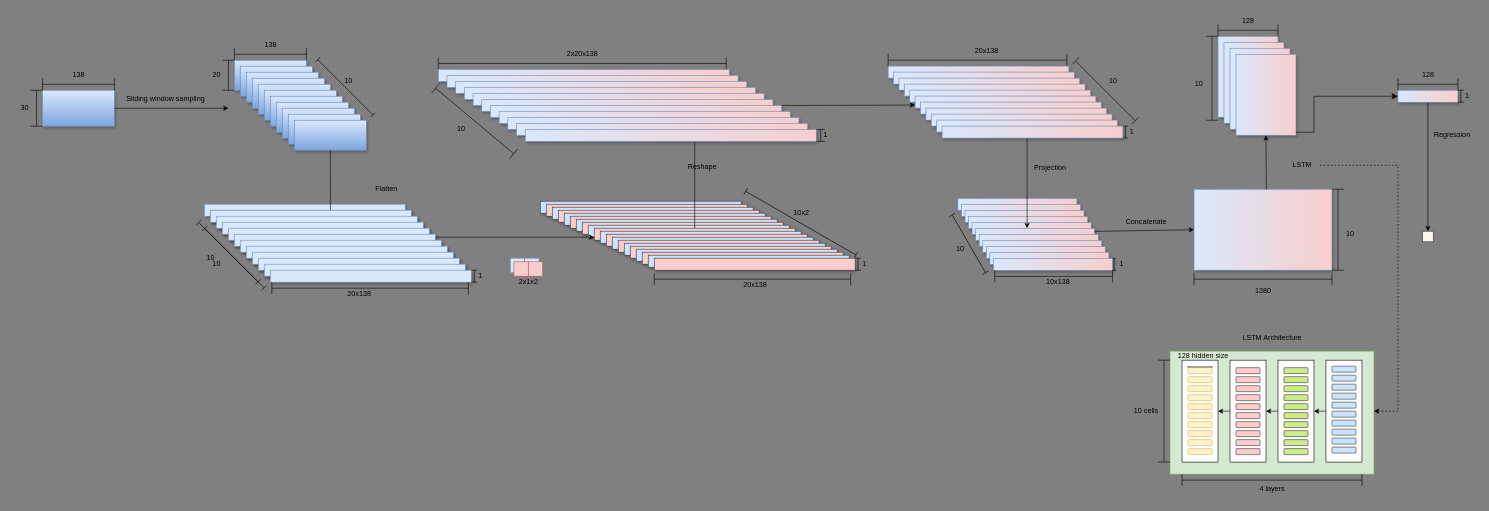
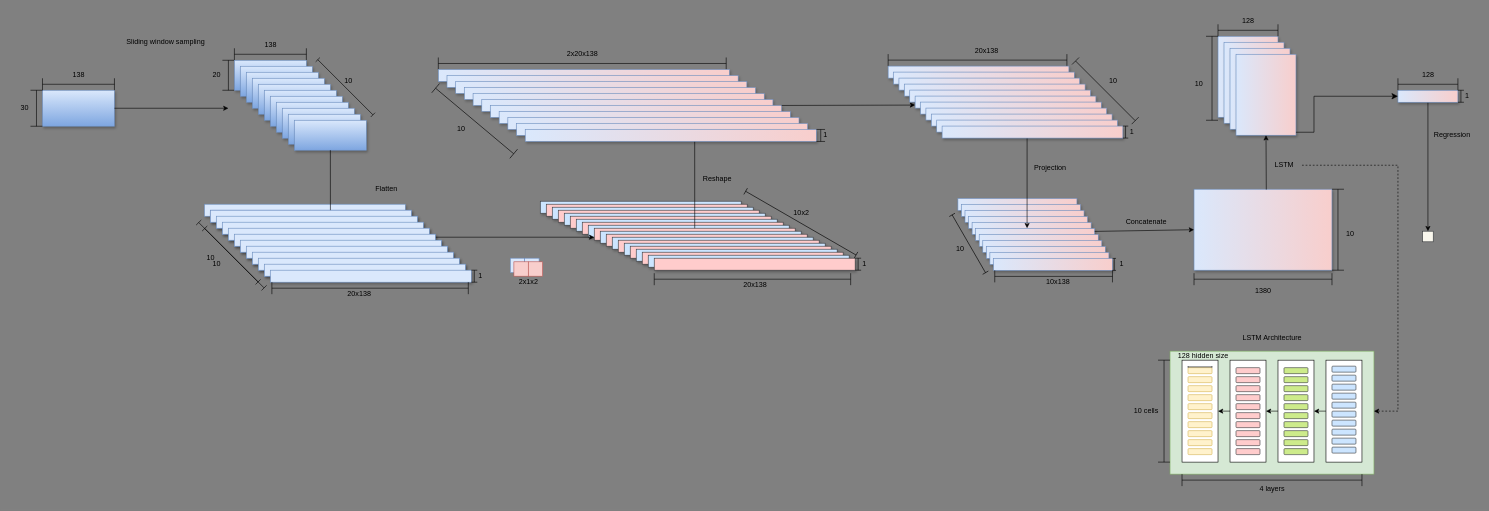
(165, 99) -> (165, 42)
(1302, 165) -> (1284, 165)
(702, 166) -> (717, 178)
